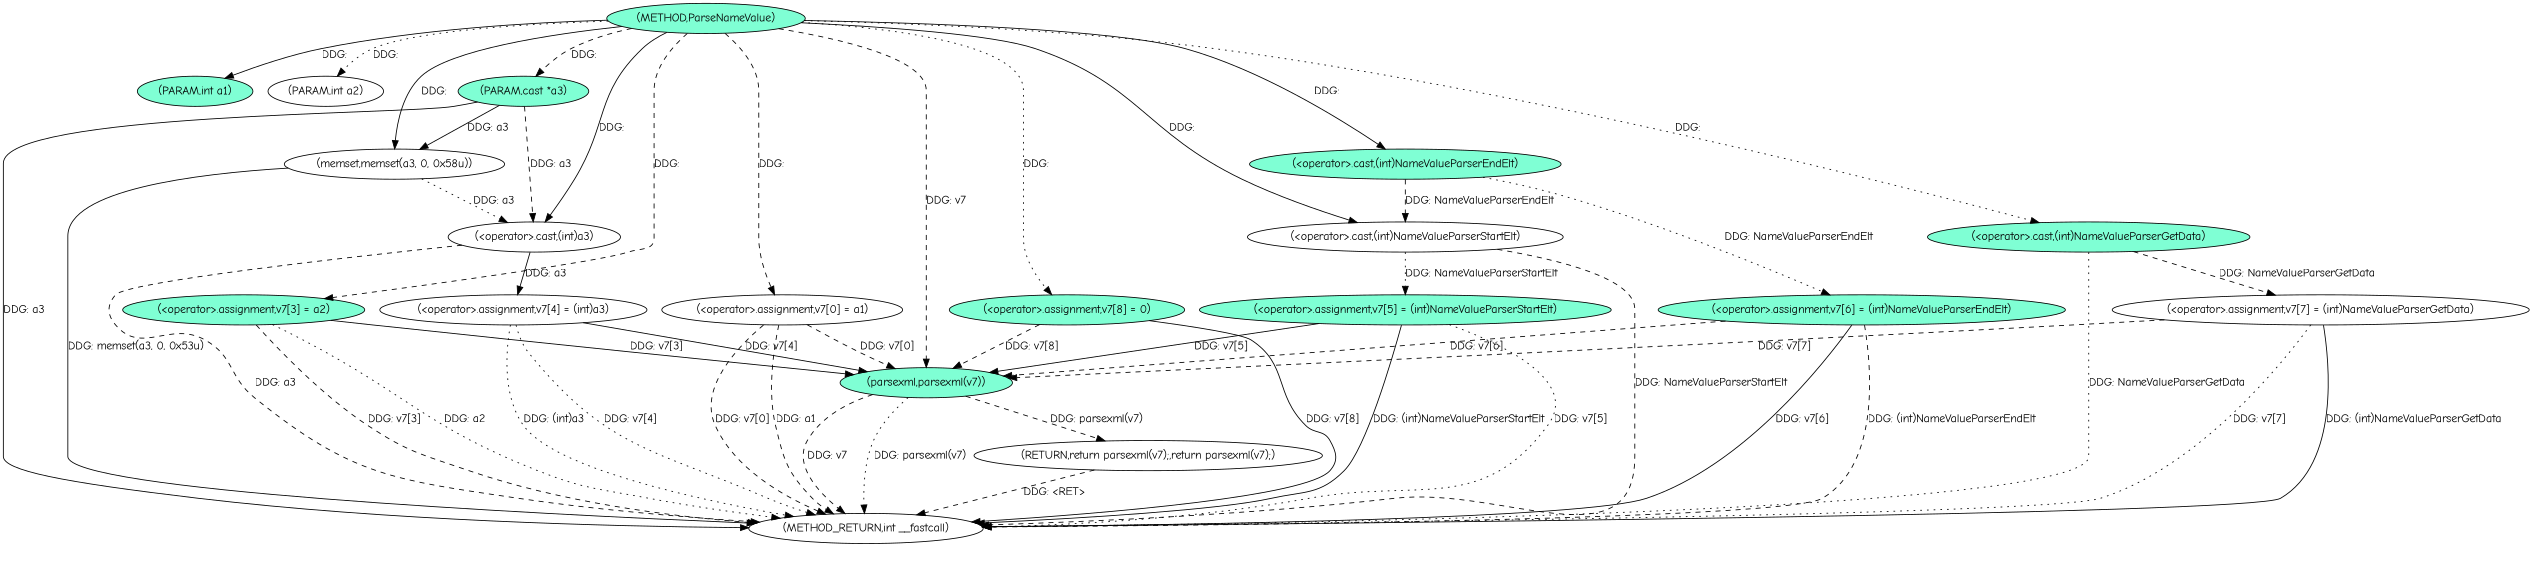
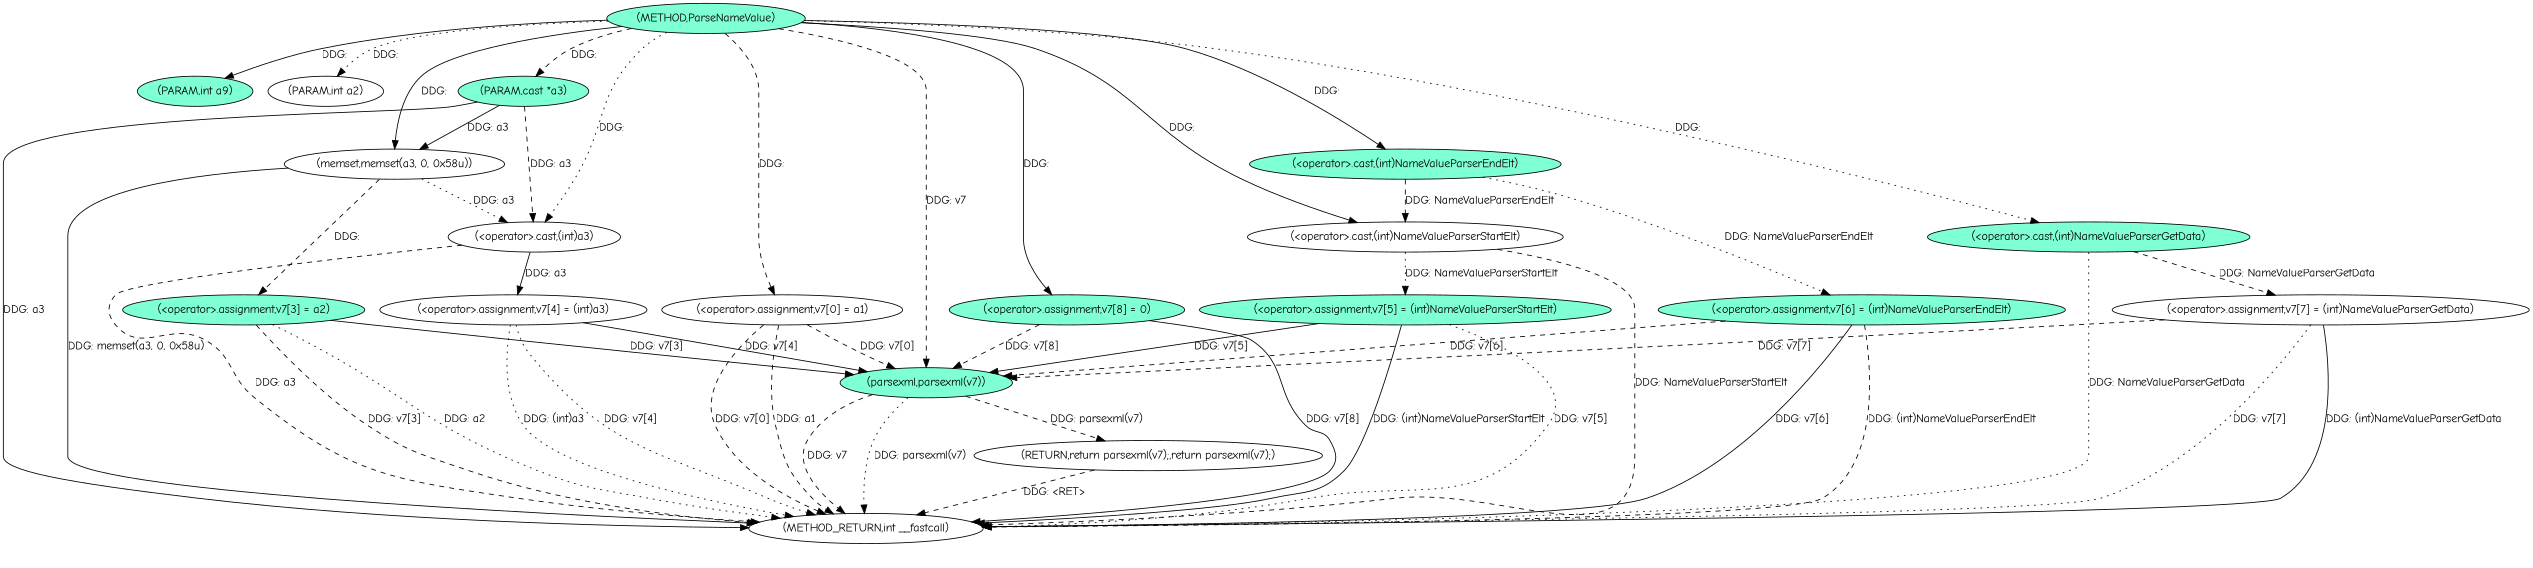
(1016, 73) -> (1016, 73)
(195, 91) -> (195, 91)
(601, 117) -> (601, 117)
(603, 258) -> (322, 234)
(136, 346) -> (136, 346)
